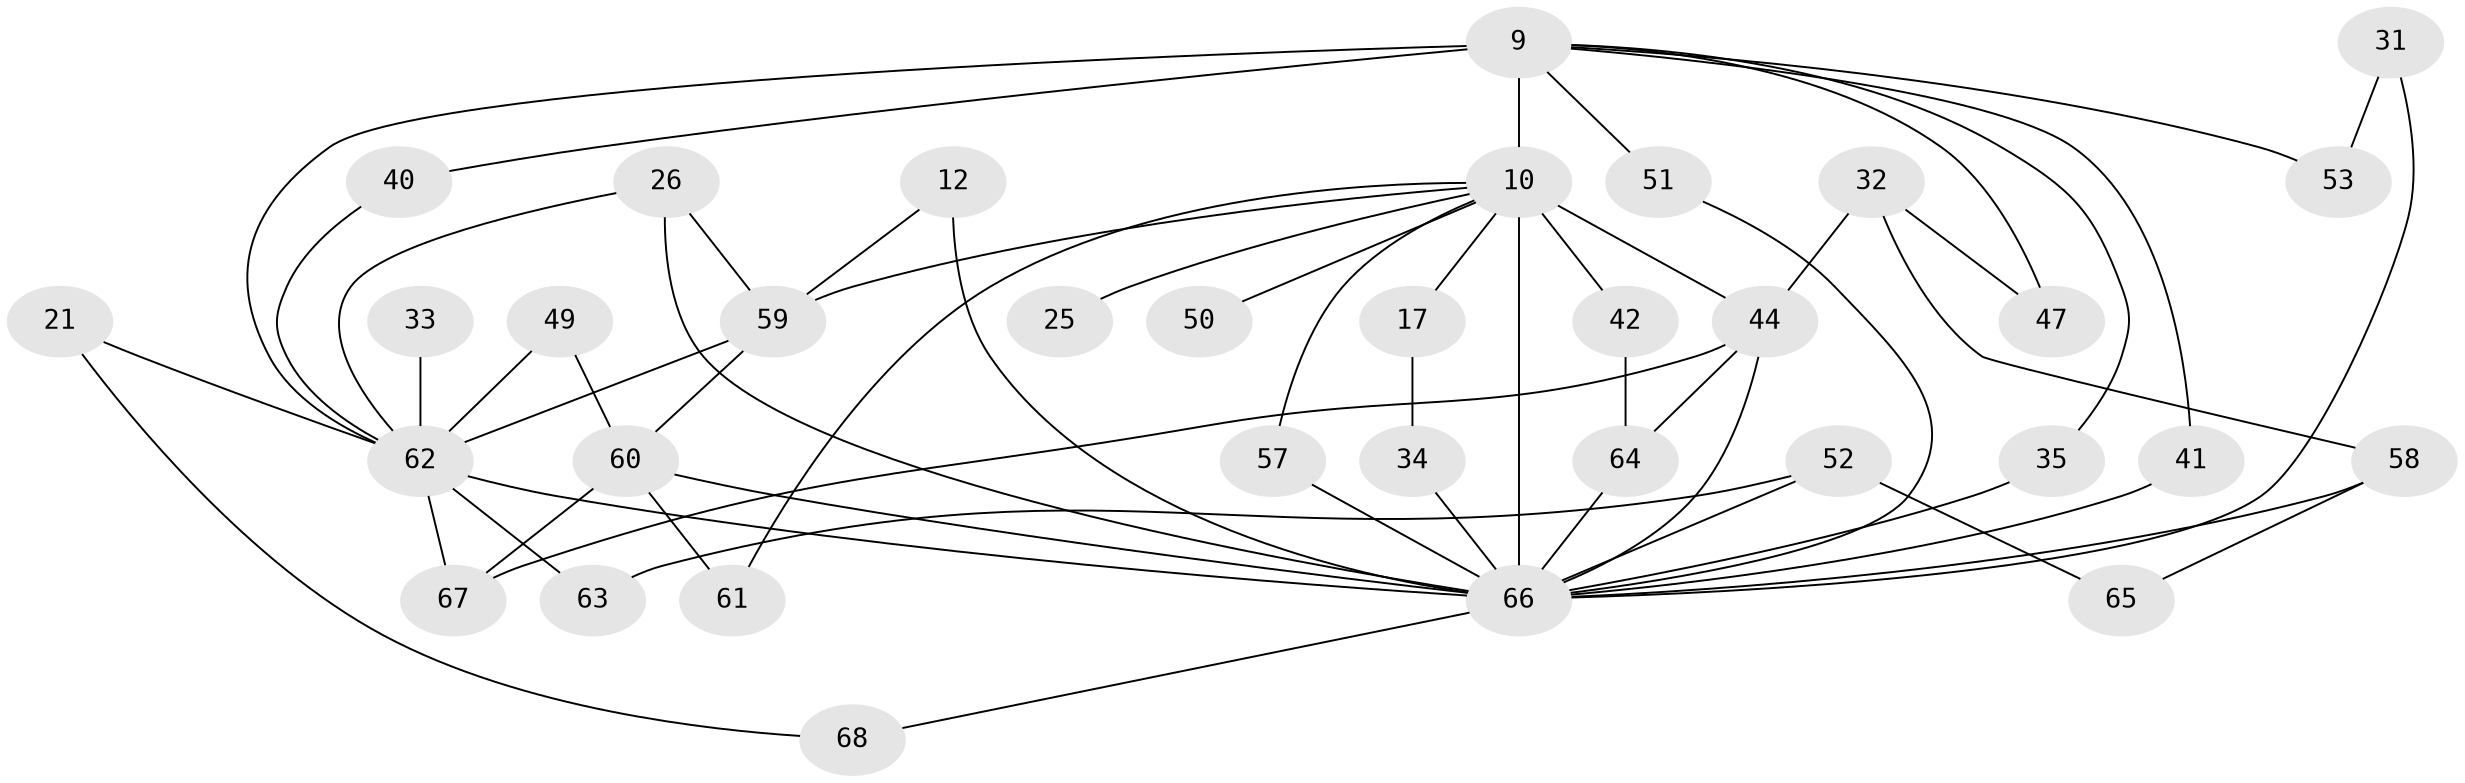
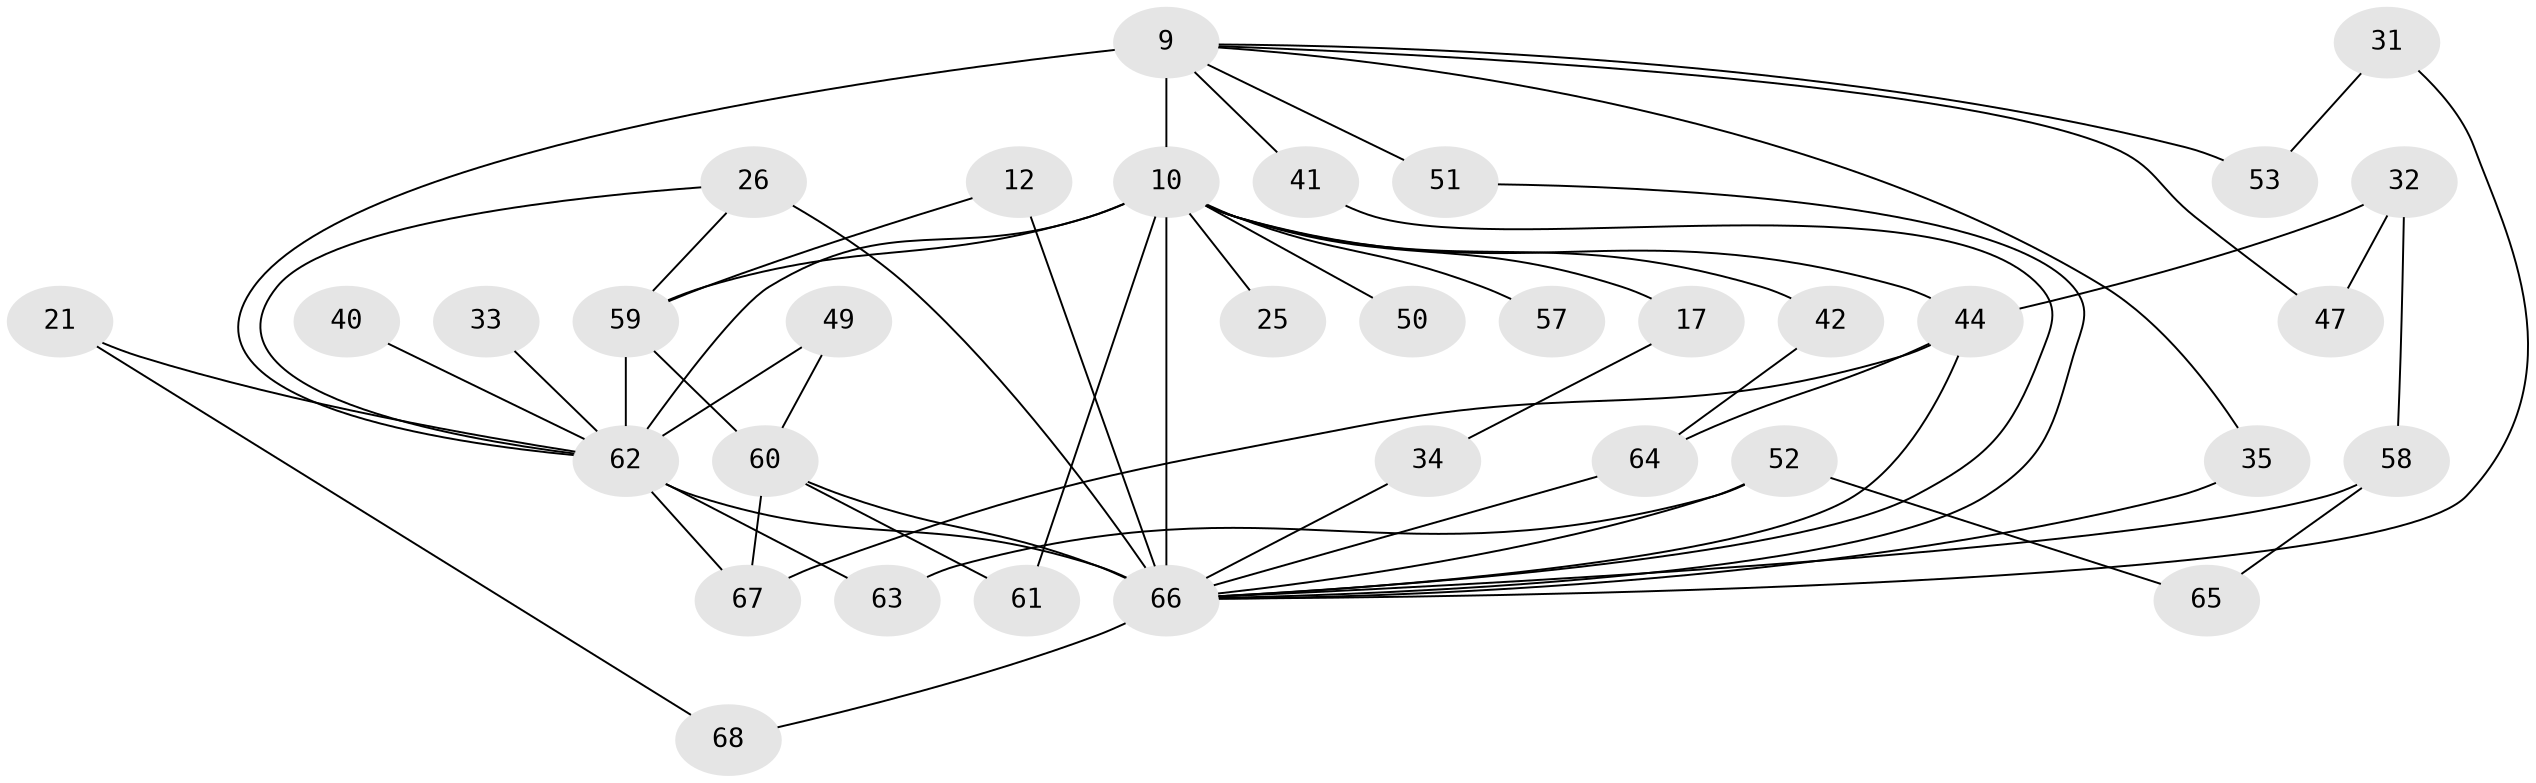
(957, 102) -> none
none -> (775, 284)
(1396, 531) -> none
